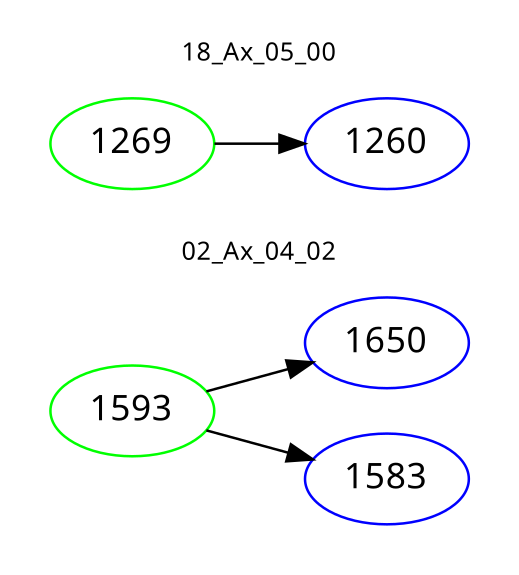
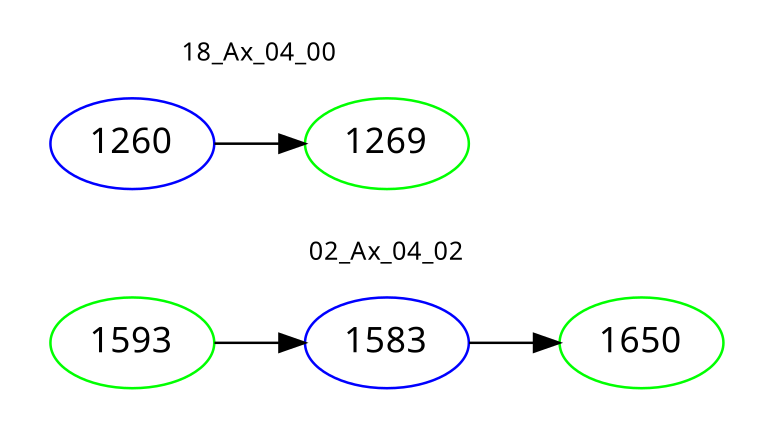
(260, 54) -> (260, 54)
(247, 144) -> (247, 144)
(387, 343) -> (642, 343)
(247, 380) -> (501, 343)
